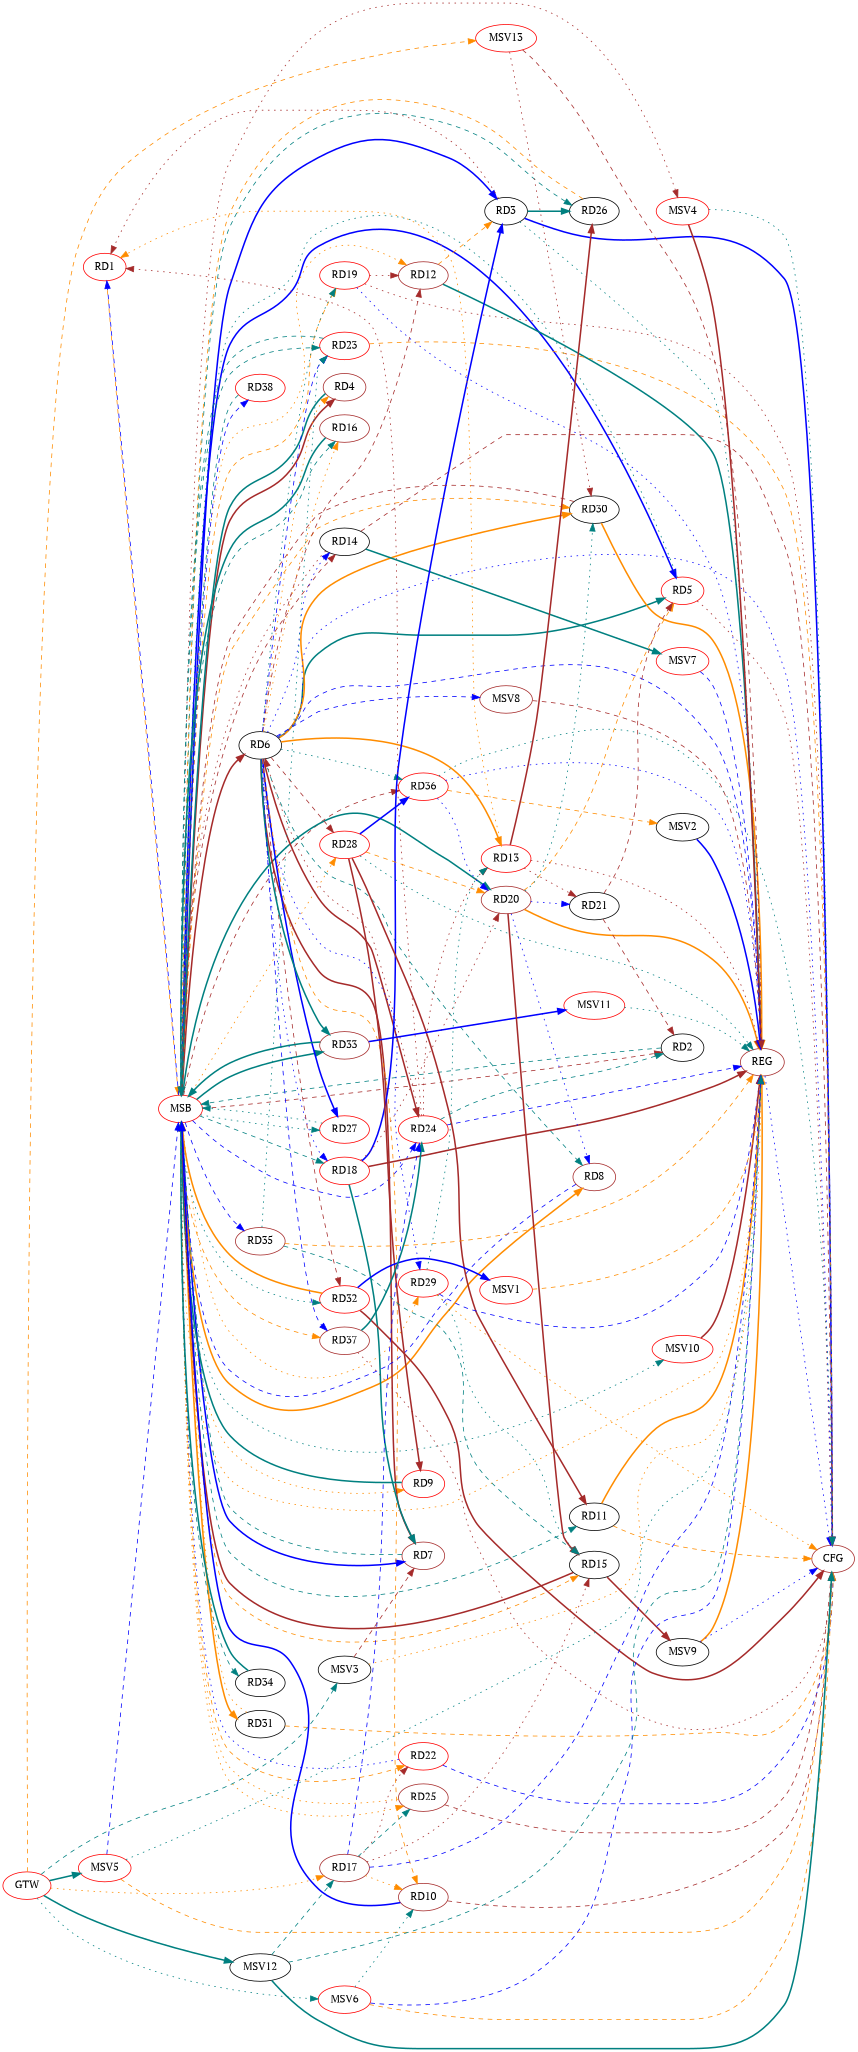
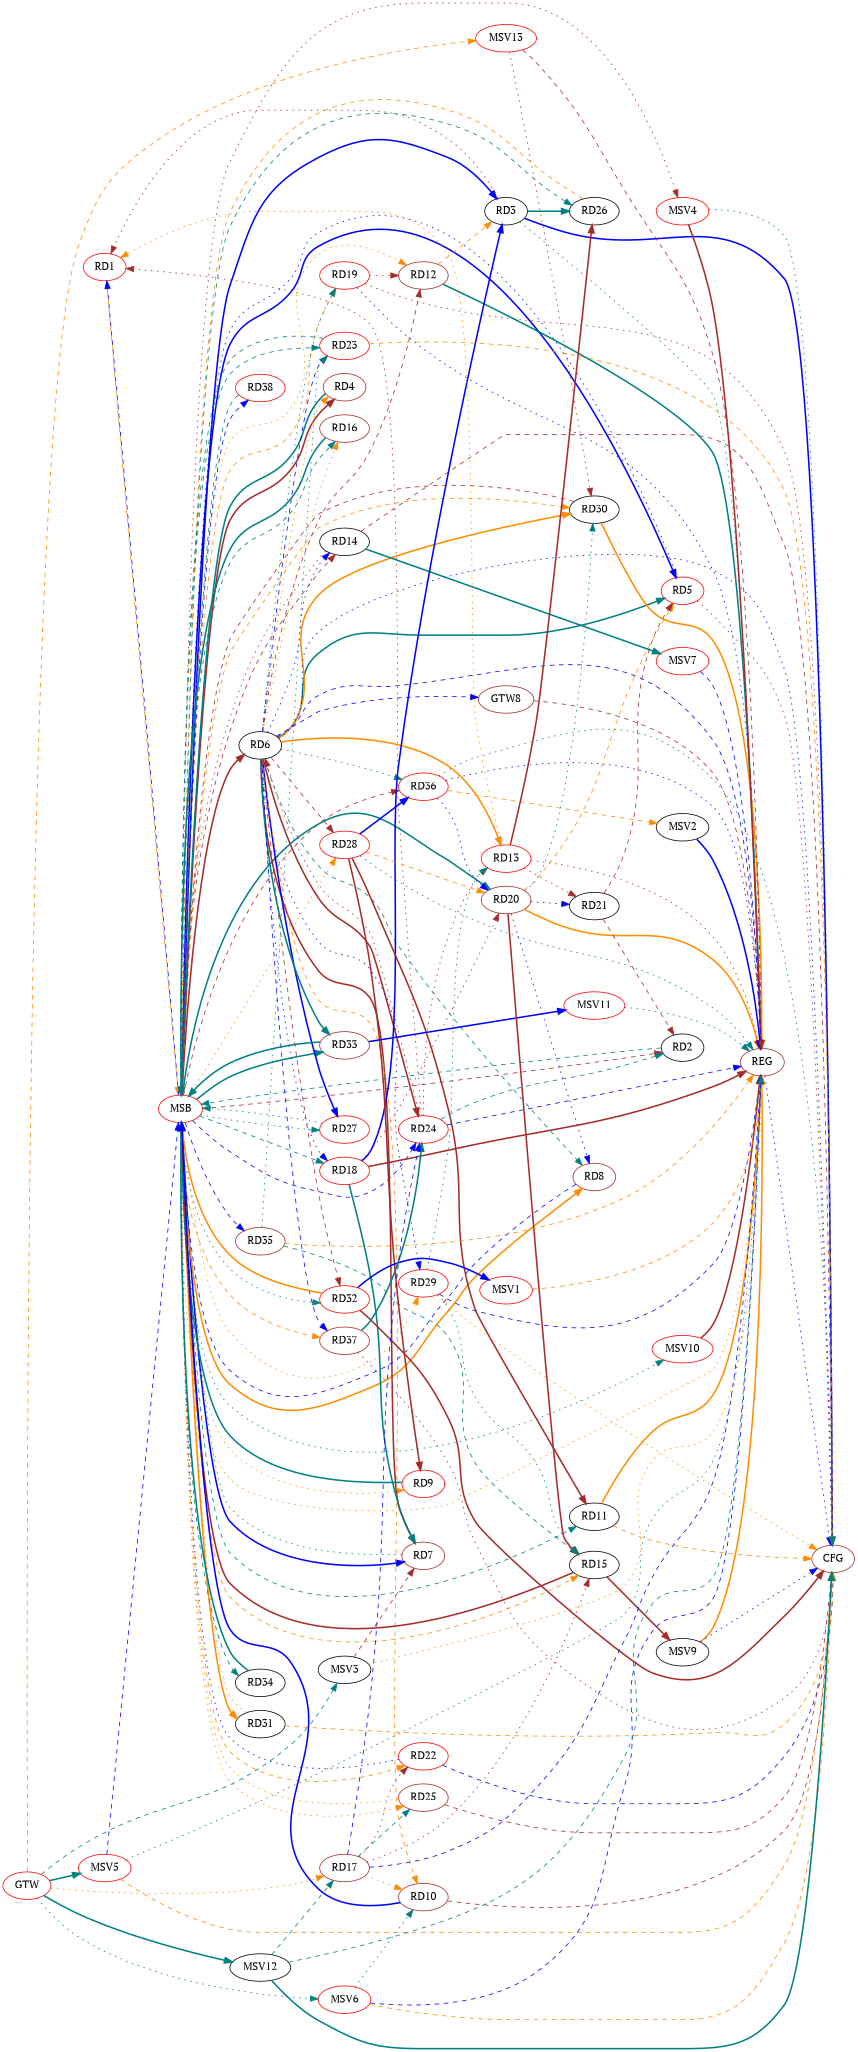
(230, 330) -> (230, 330)
(506, 699) -> (506, 699)
(224, 1495) -> (224, 1495)
